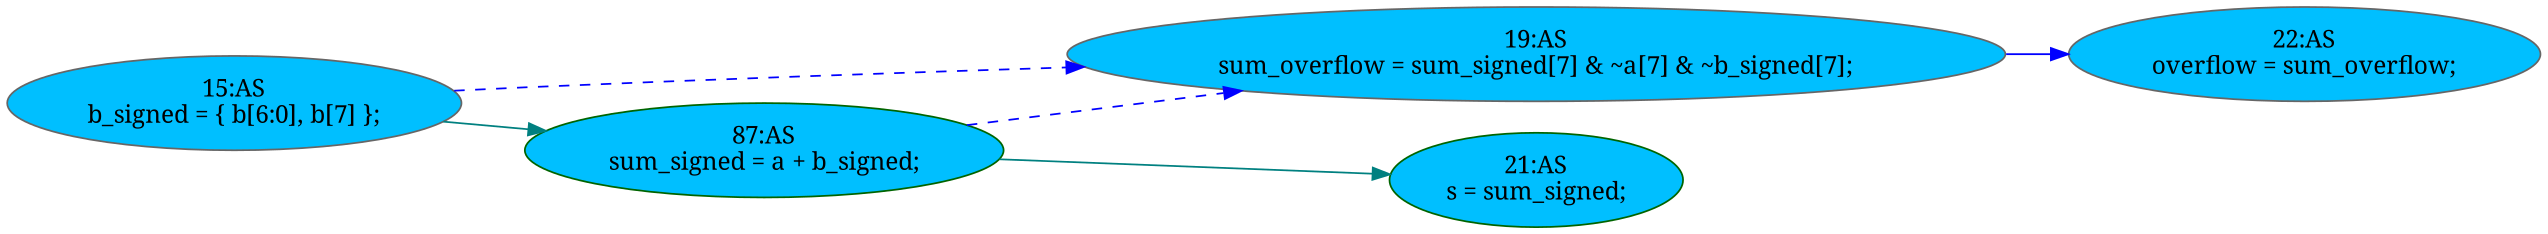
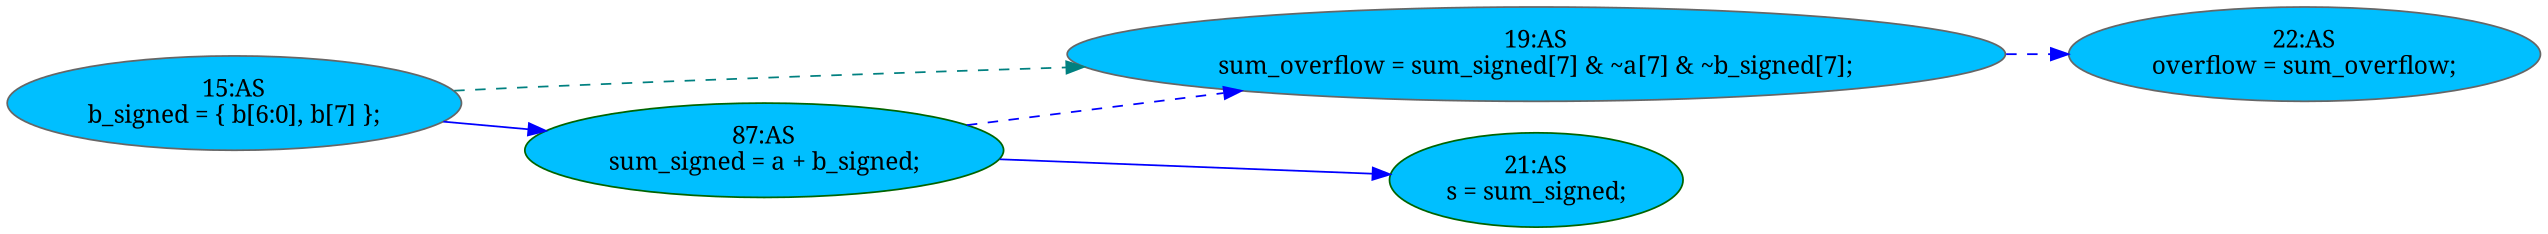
(2028, 54) -> (2028, 54)
(760, 78) -> (760, 78)
(486, 125) -> (486, 125)
(1186, 166) -> (1186, 166)
